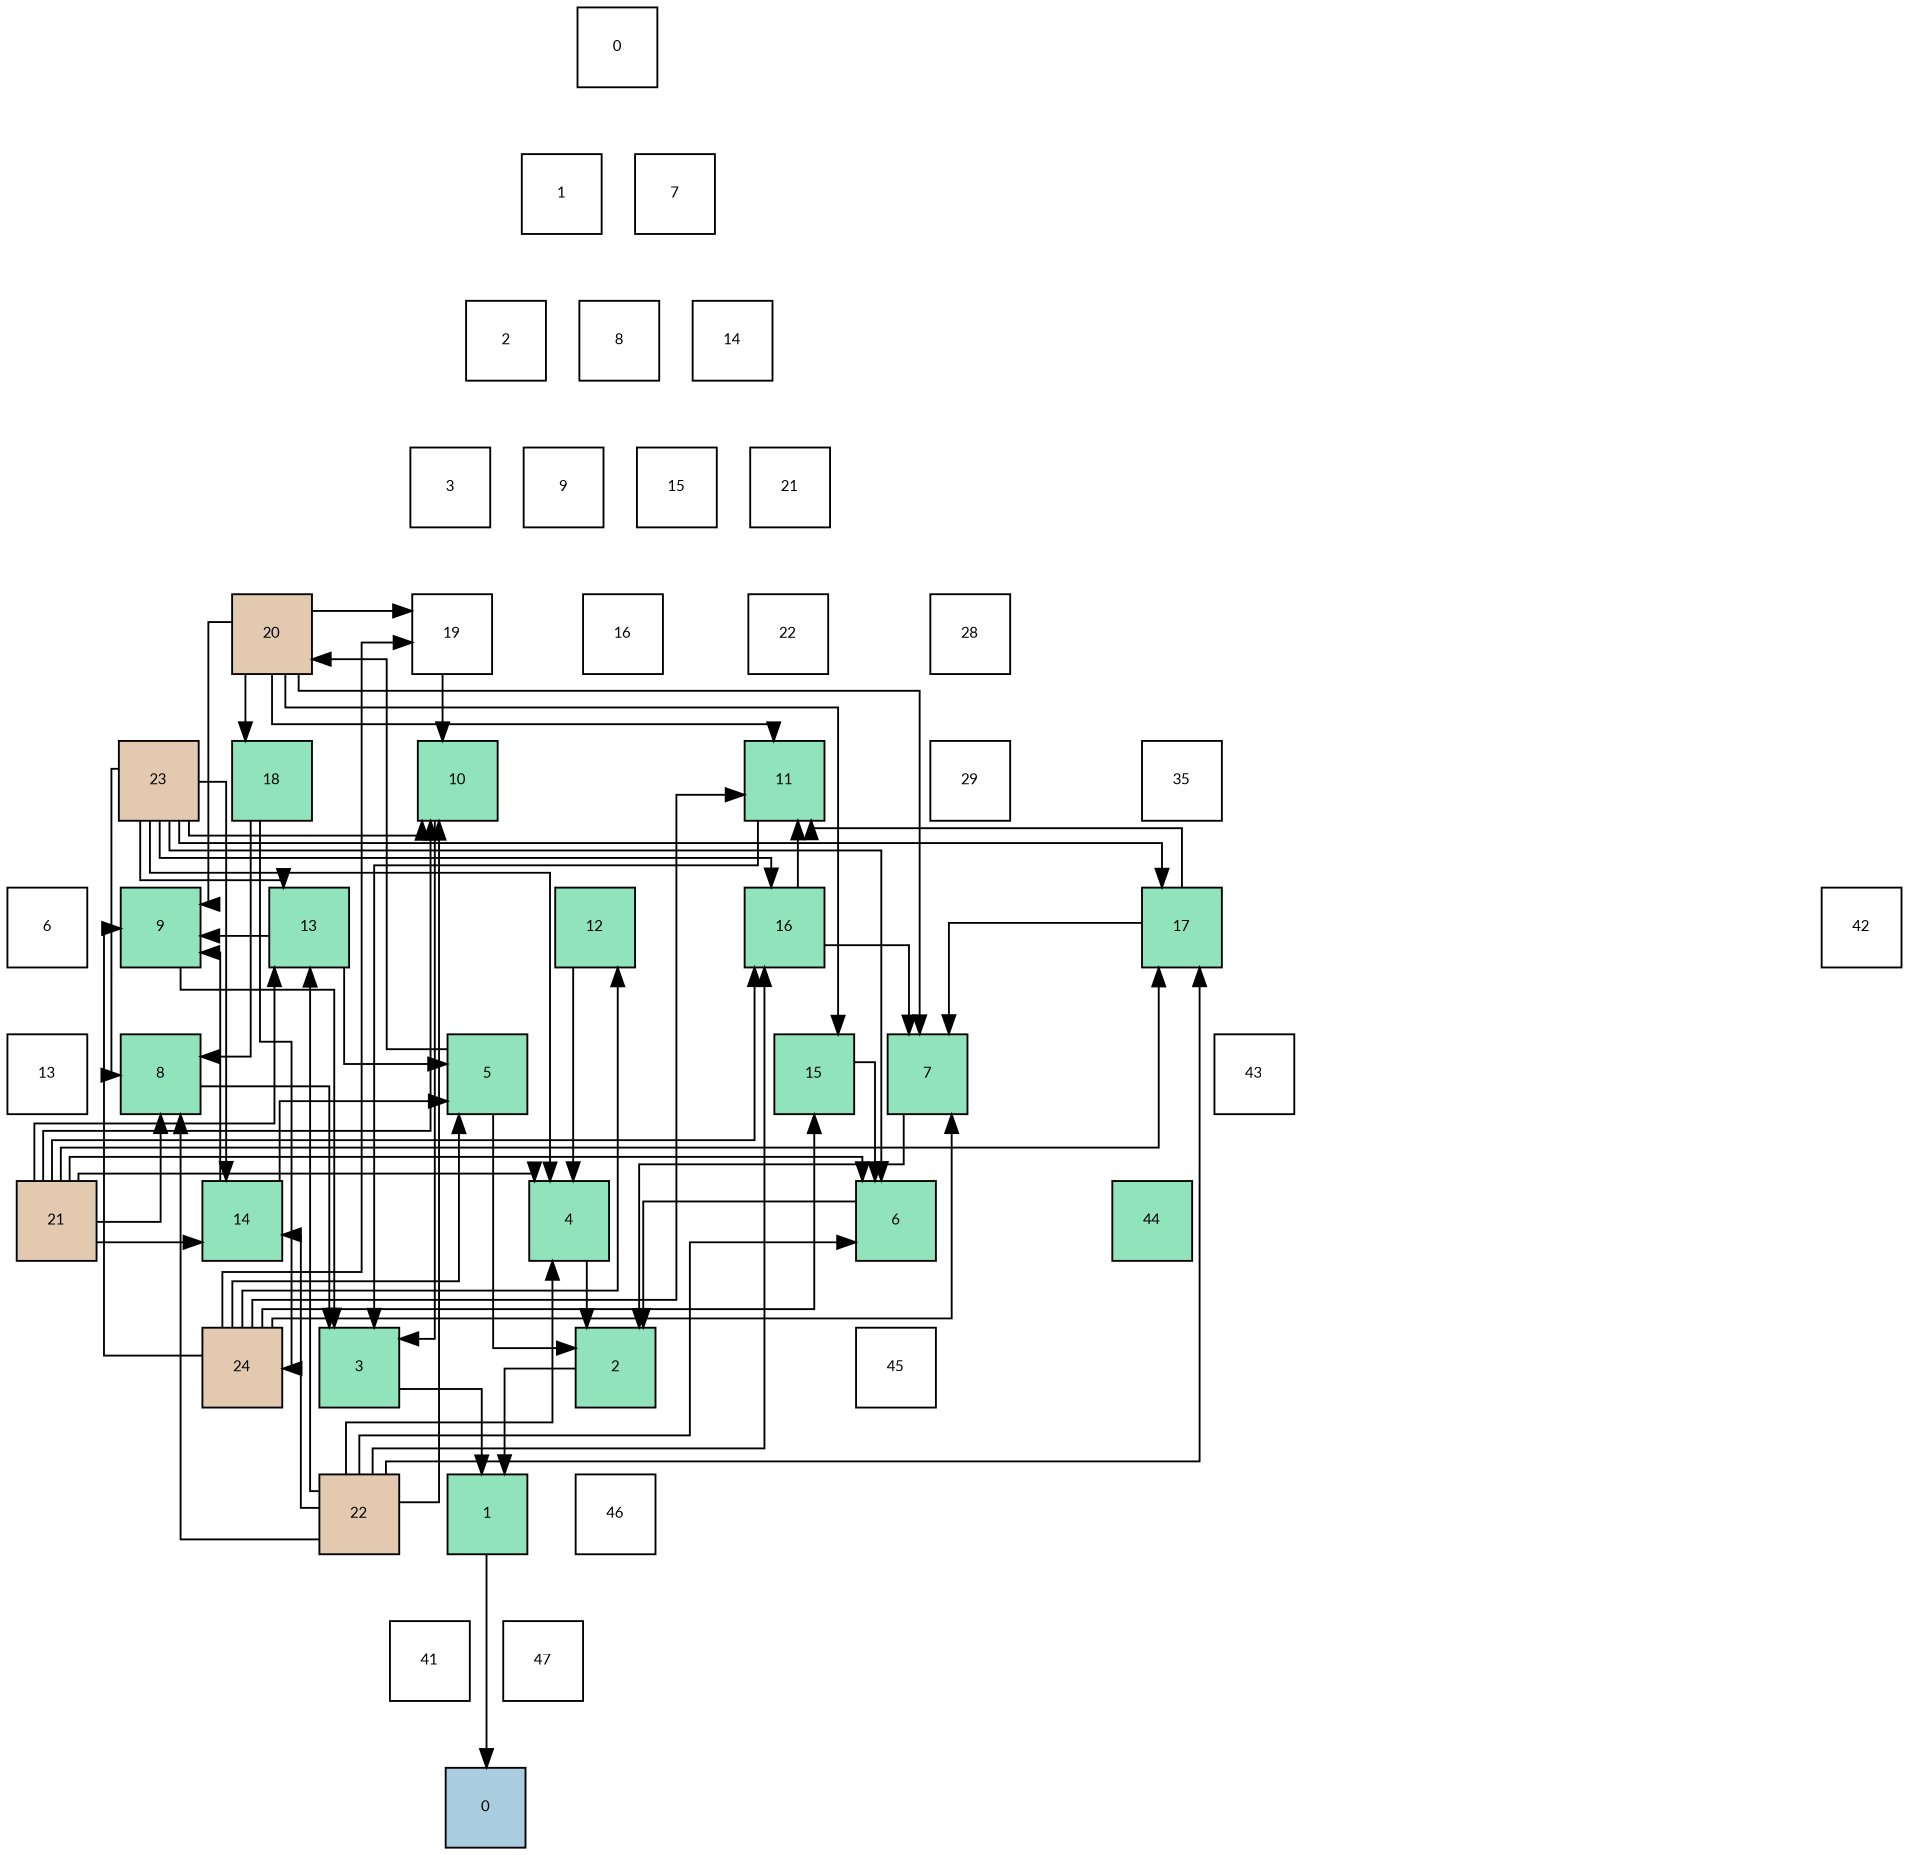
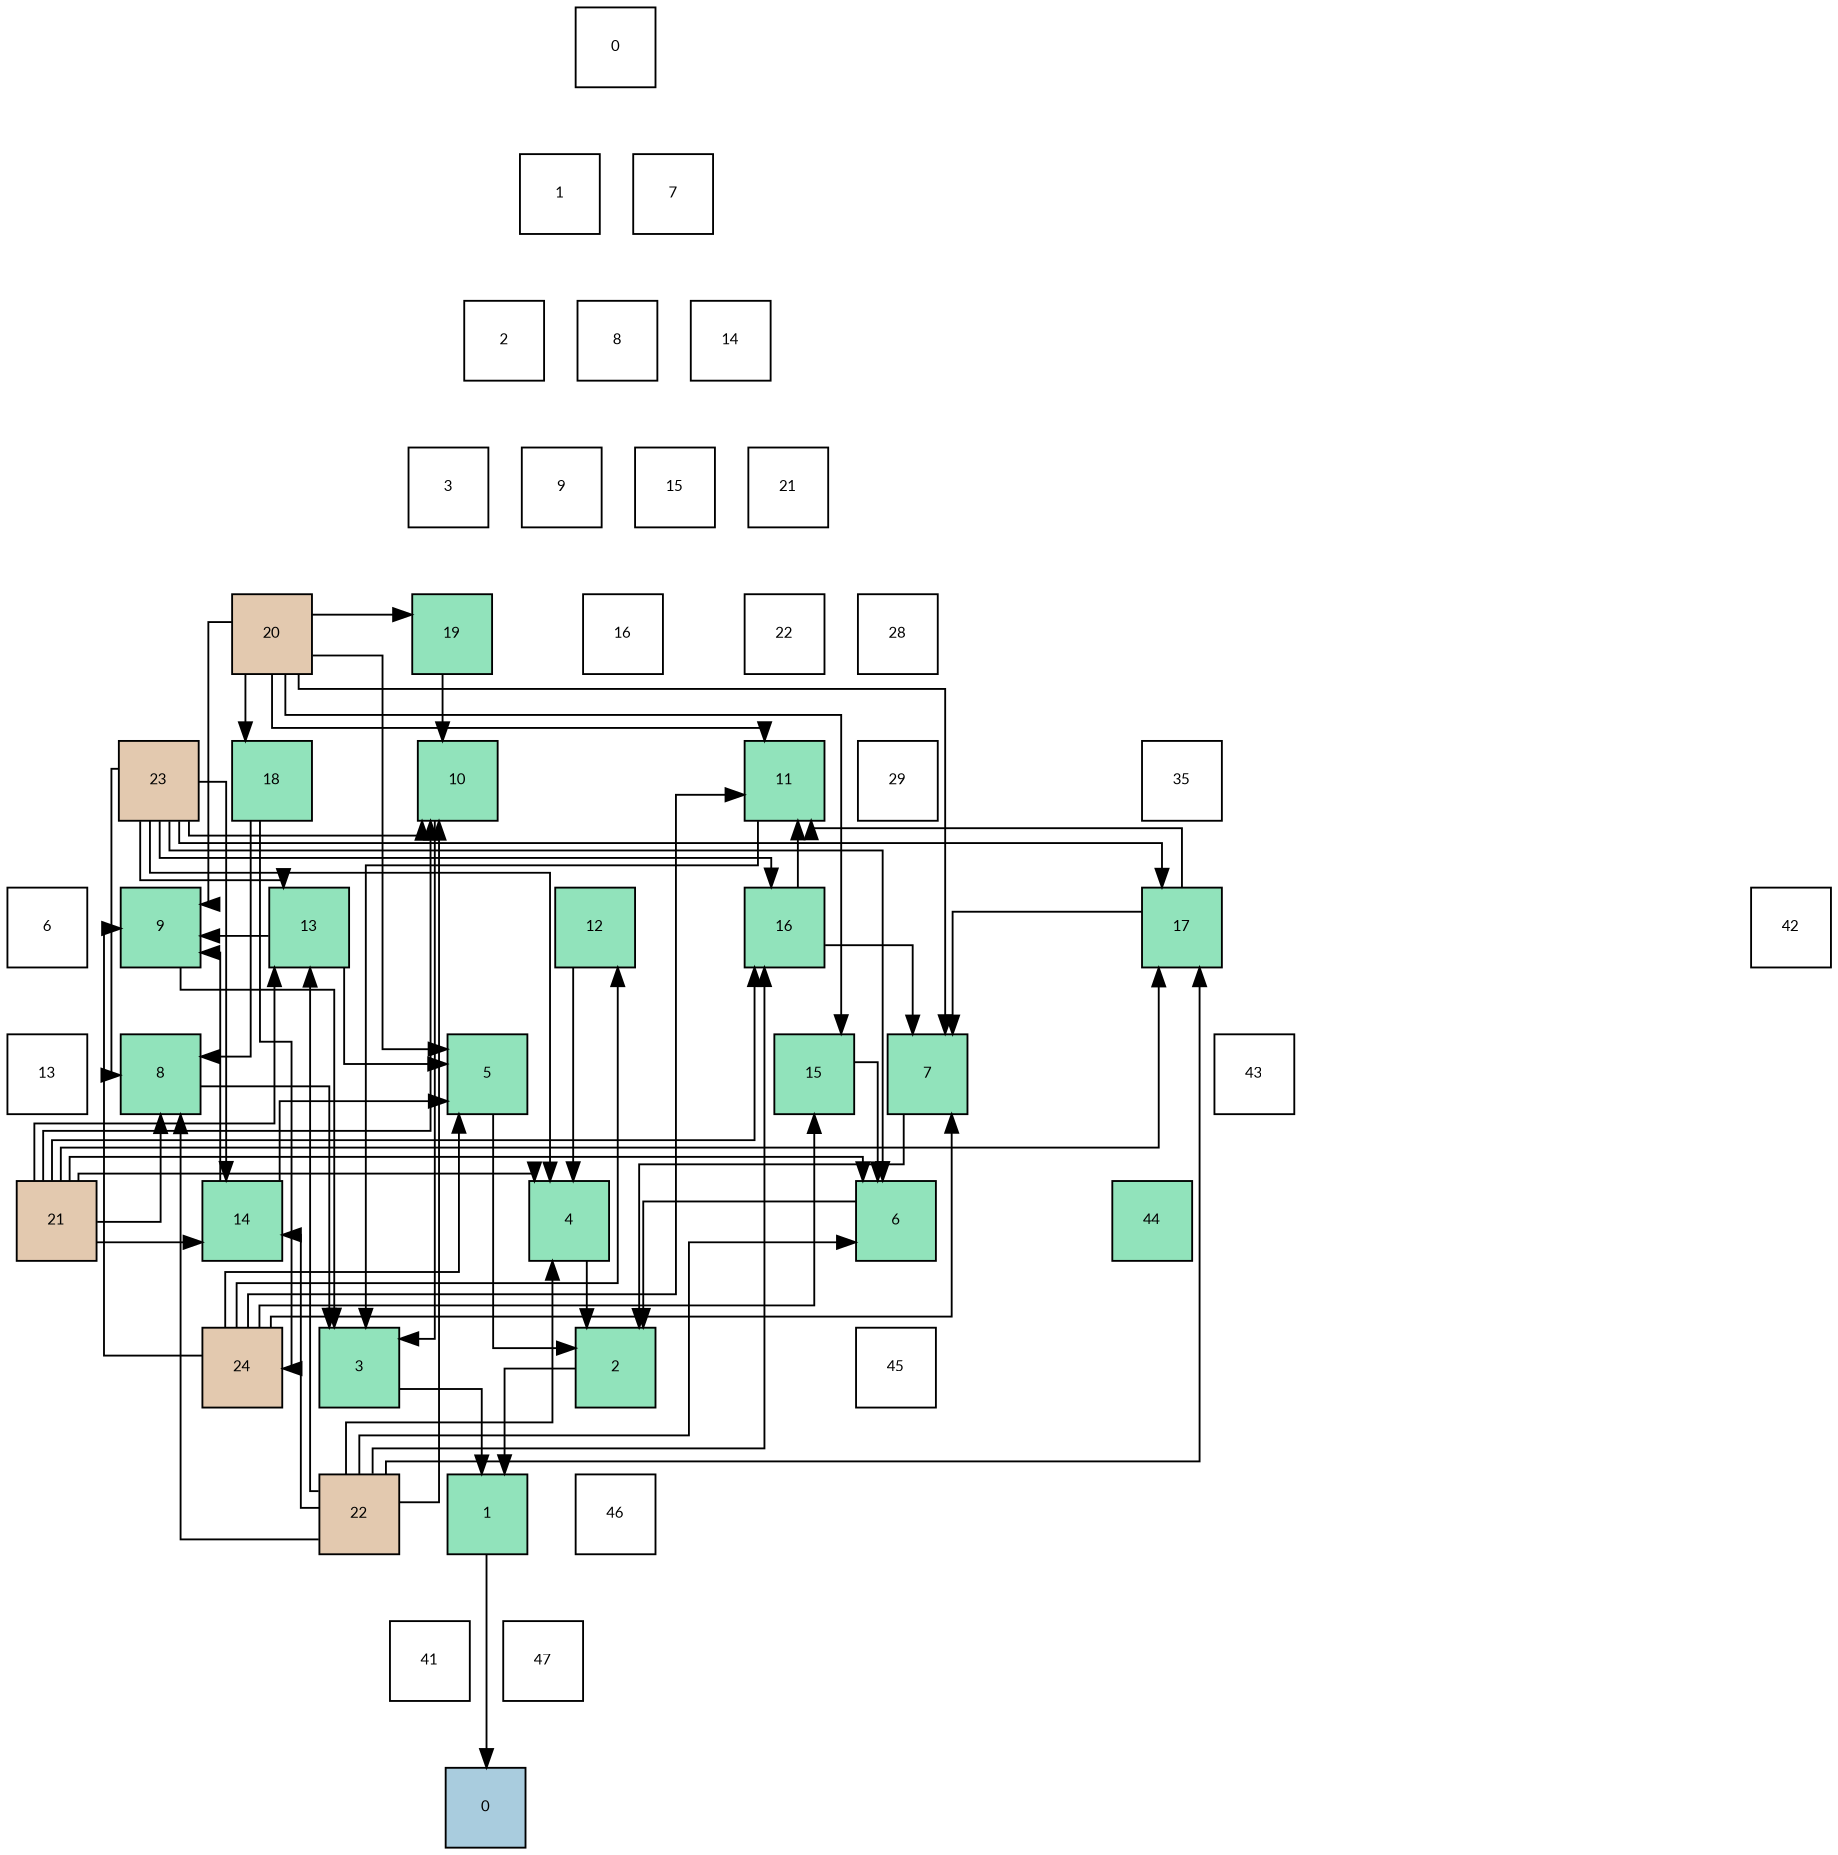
(452, 634) -> (452, 634)
(387, 894) -> (383, 815)
(362, 1039) -> none
